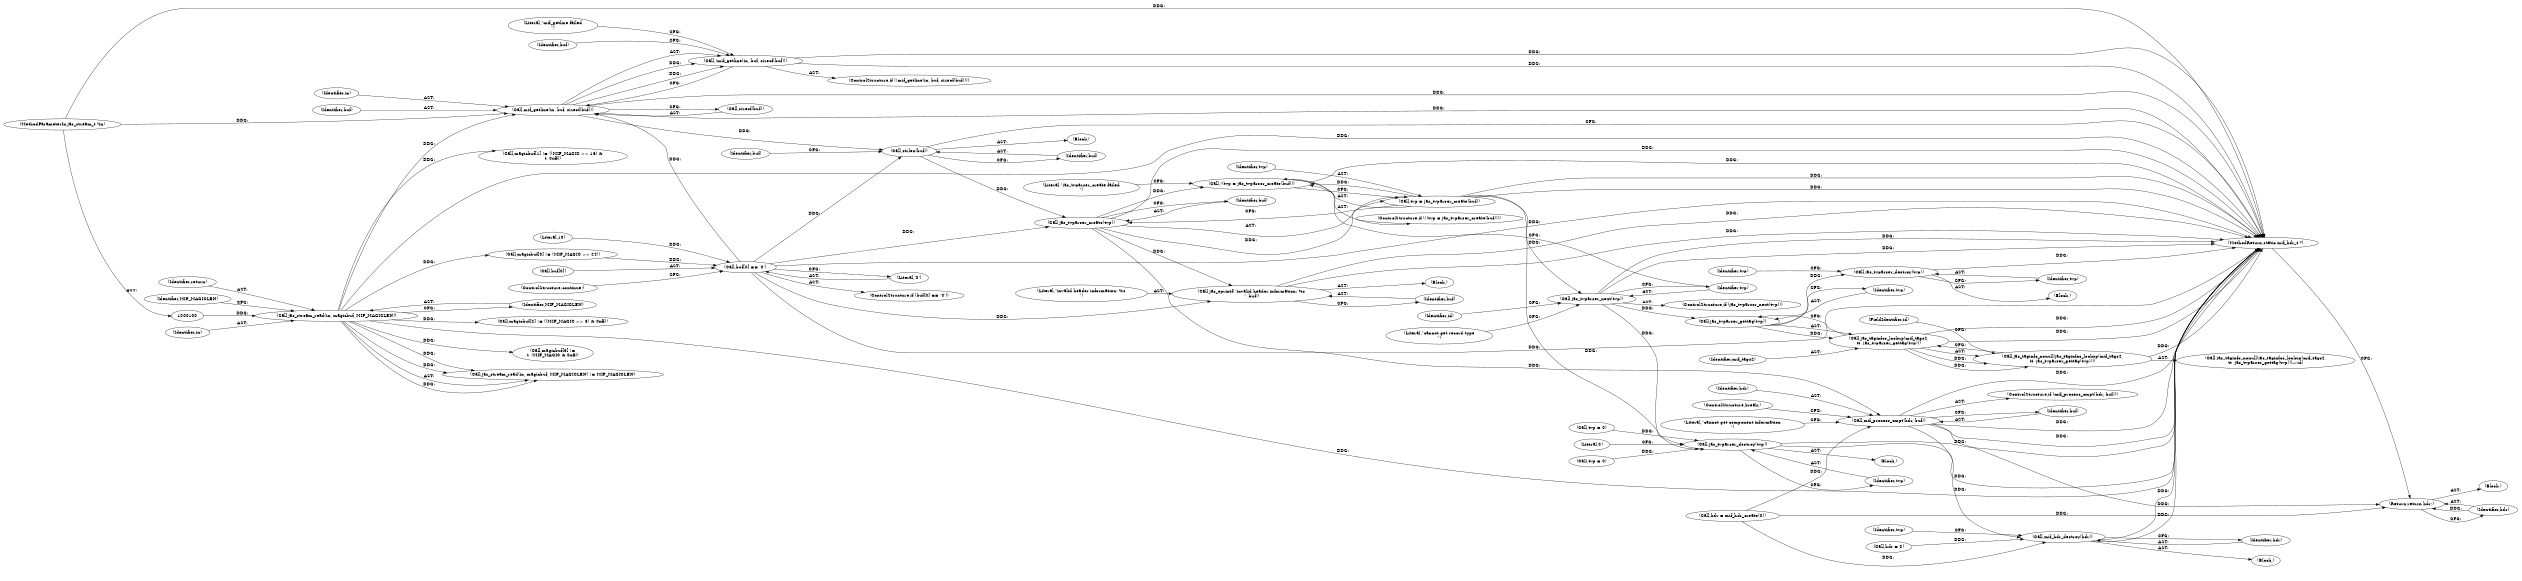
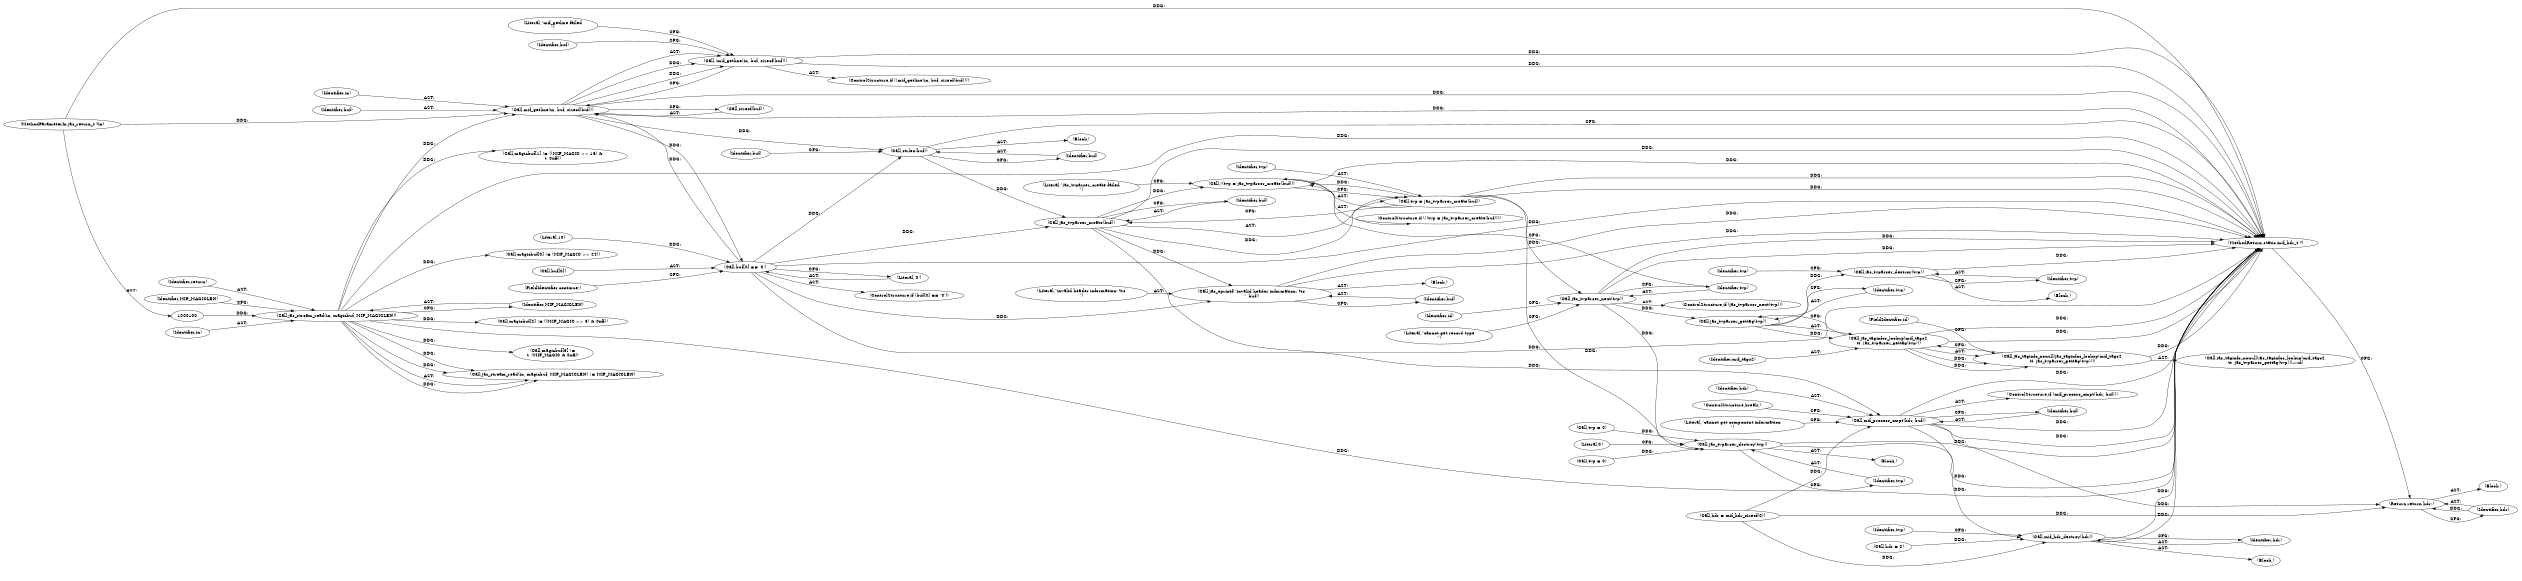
(62, 124) -> (62, 124)
(1081, 223) -> (1081, 223)
(659, 261) -> (683, 157)
(553, 288) -> (553, 288)
(1733, 516) -> (1733, 516)
